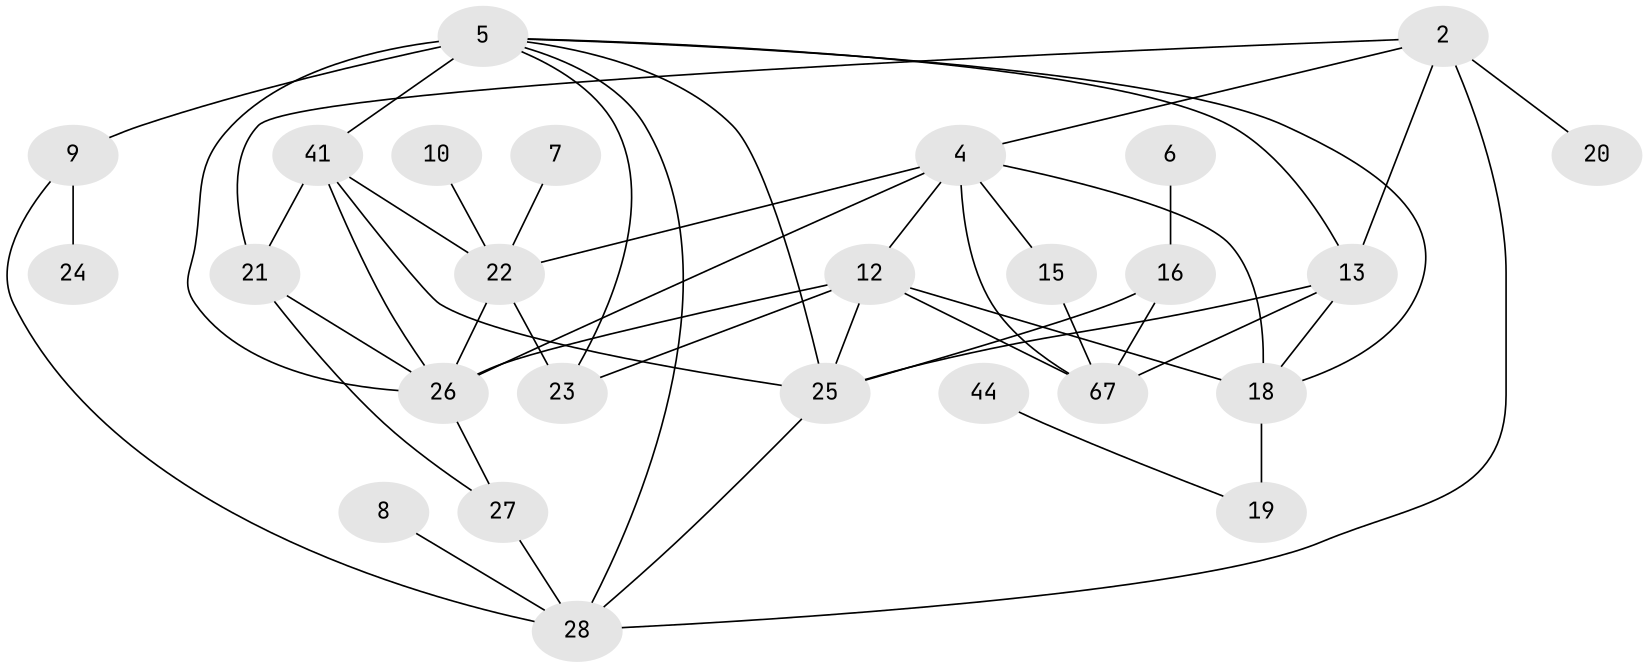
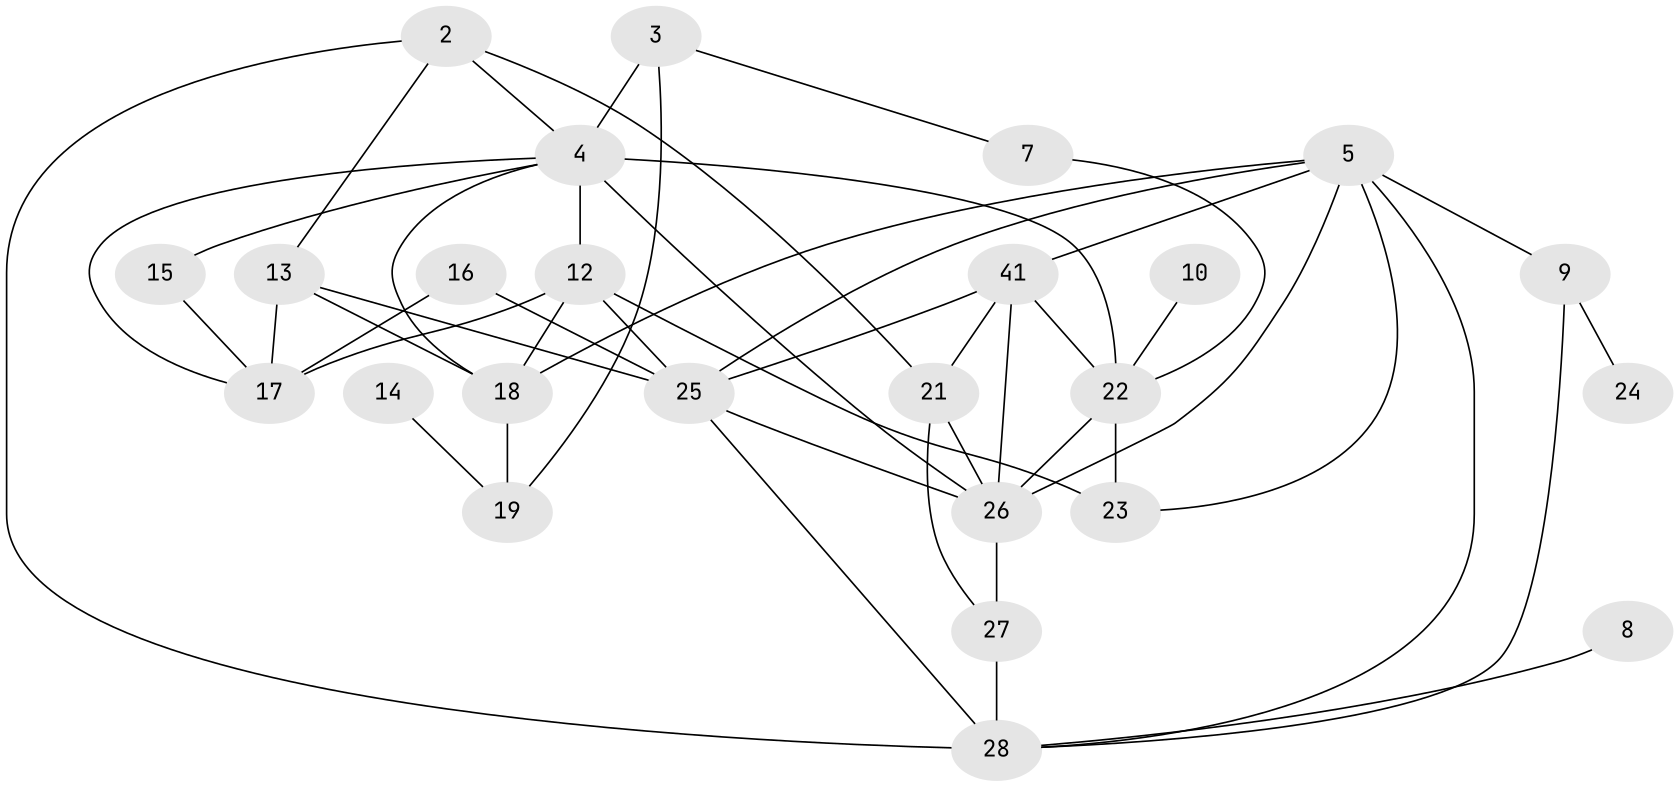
none -> (656, 36)
(964, 67) -> none
(1171, 155) -> none
(1597, 155) -> none
(651, 324) -> (842, 455)
(984, 393) -> (388, 393)
(1103, 393) -> (269, 393)
